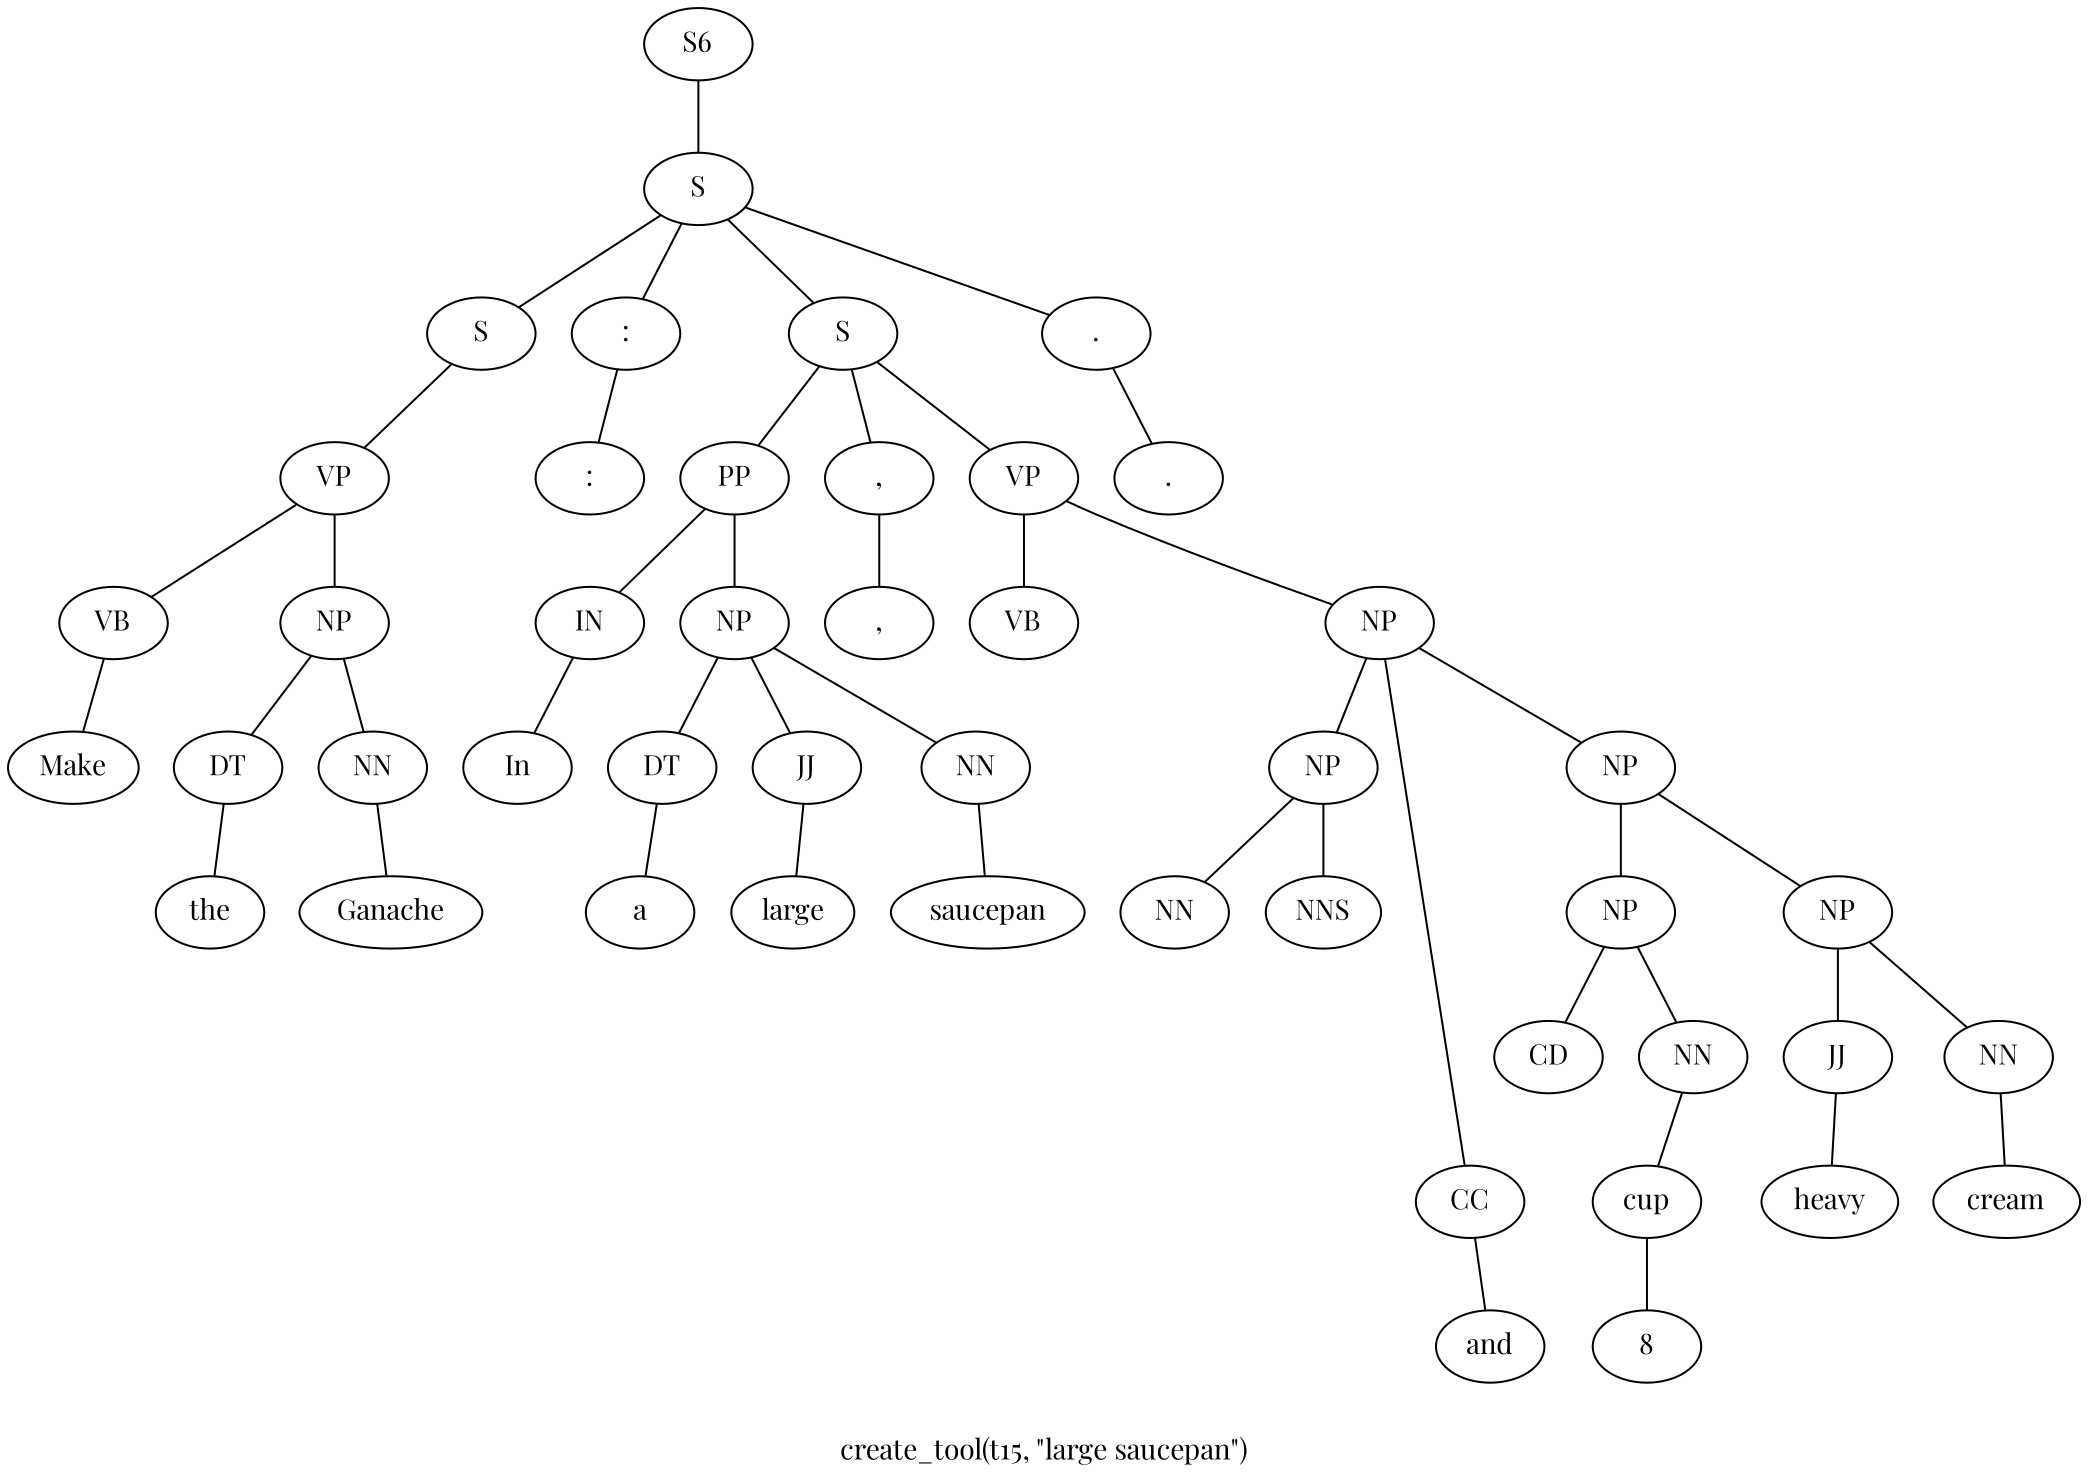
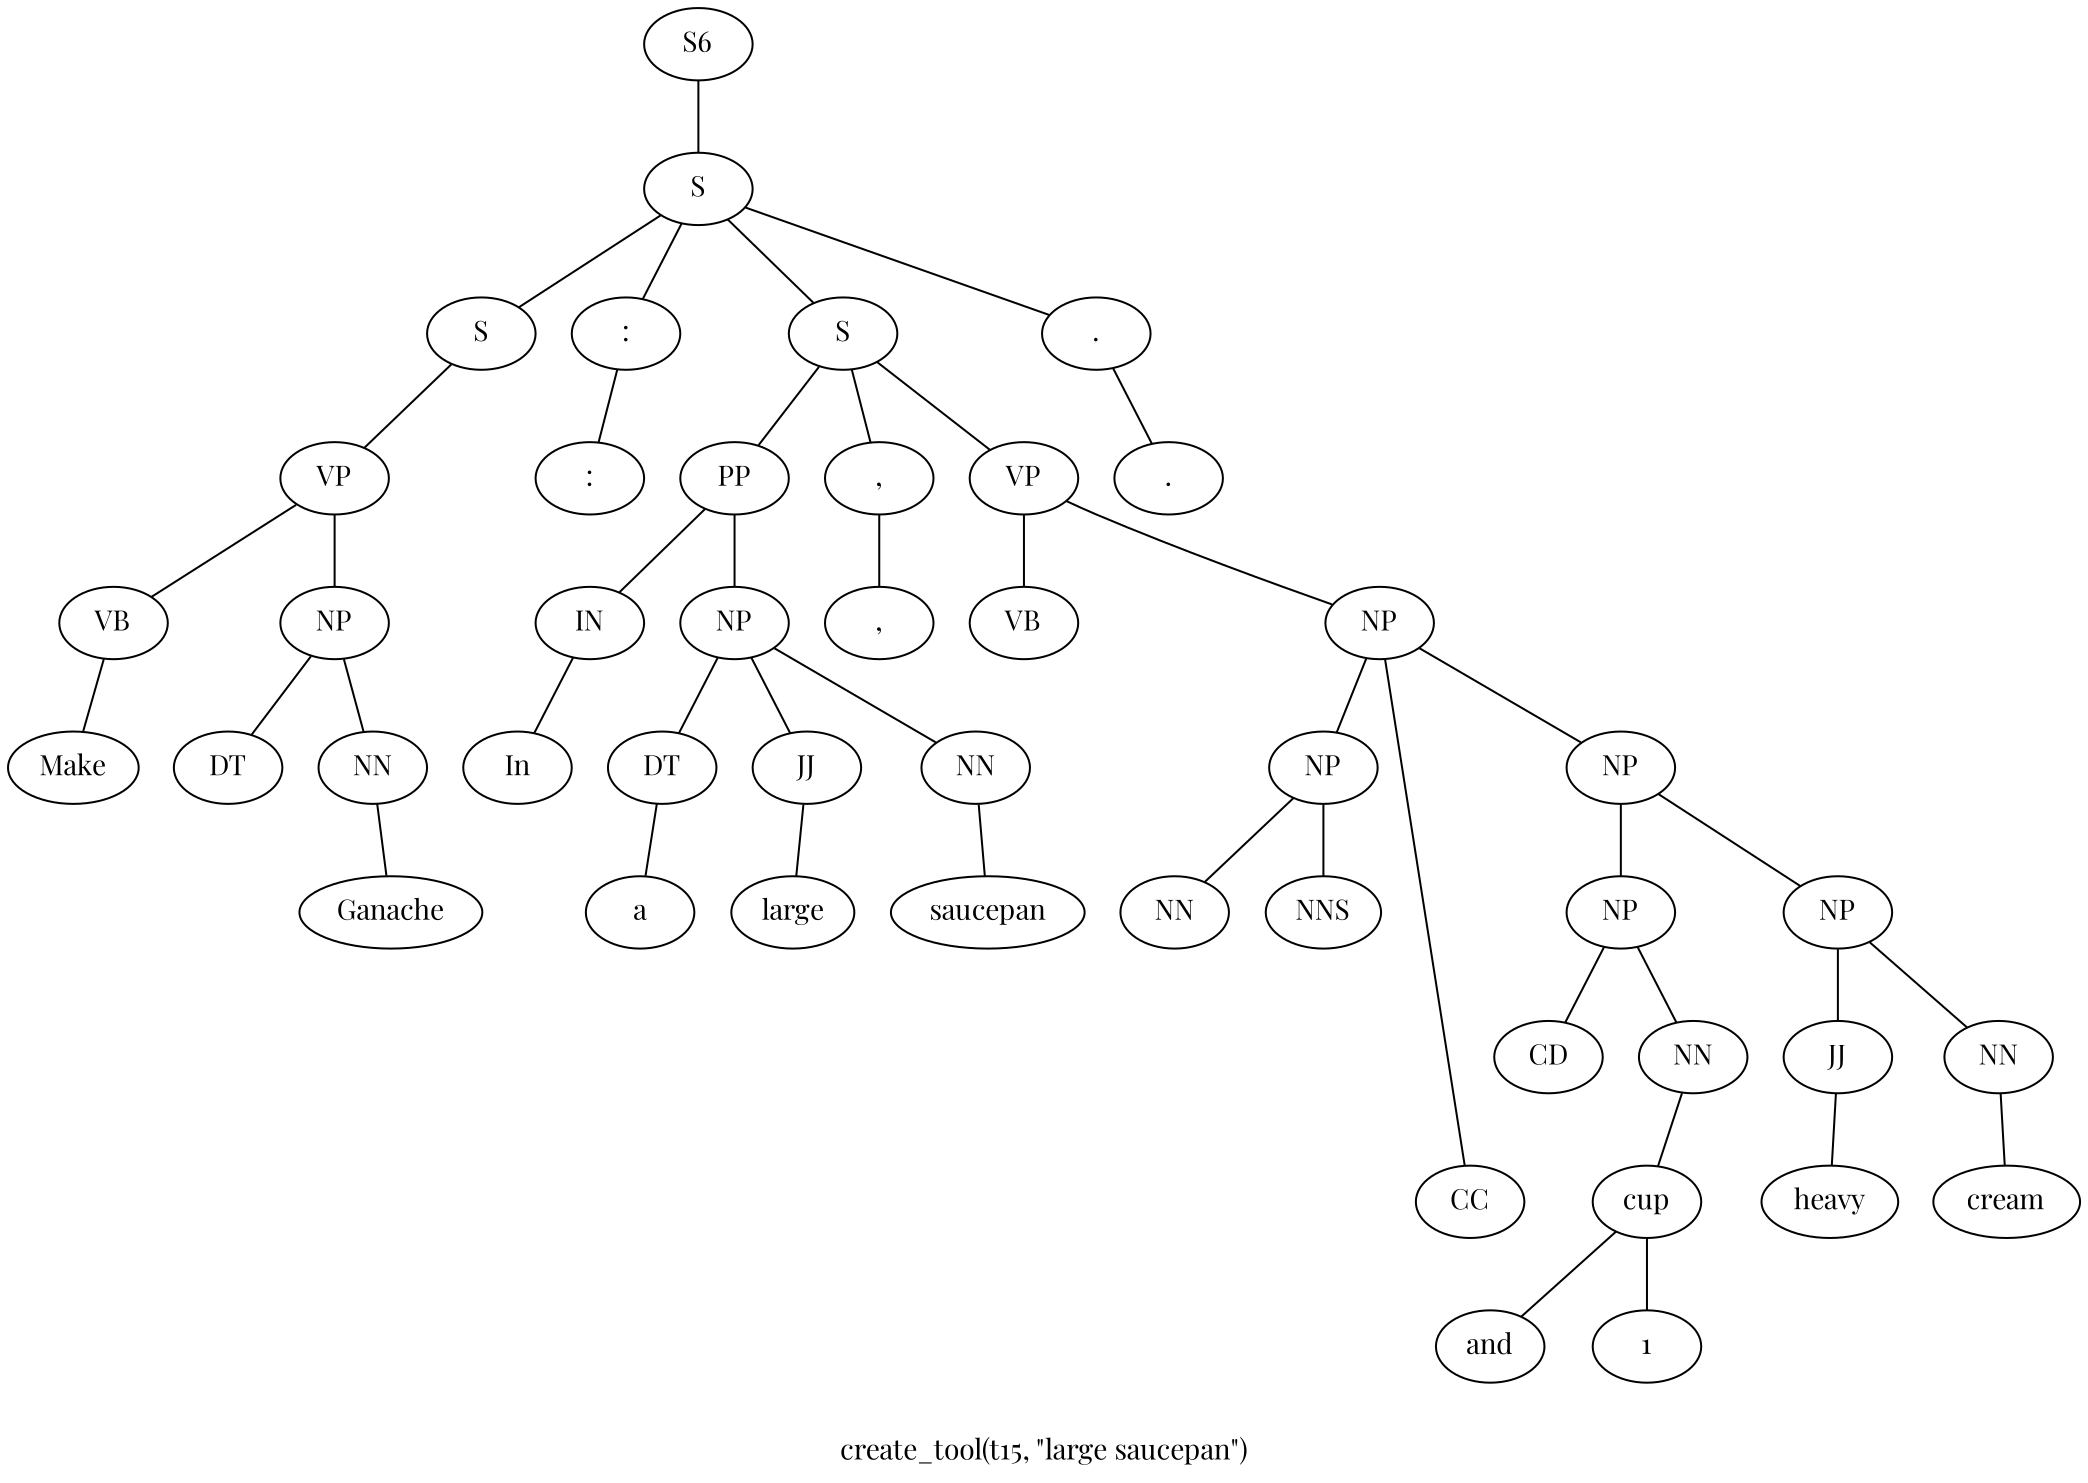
(210, 912) -> none
(1480, 1274) -> (1569, 1274)
(1647, 1347) -> (1647, 1347)
